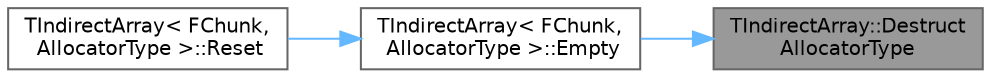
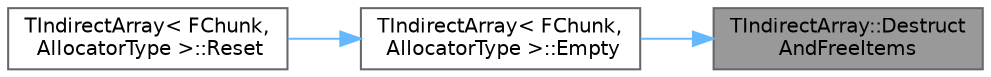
(848, 39) -> (848, 39)
